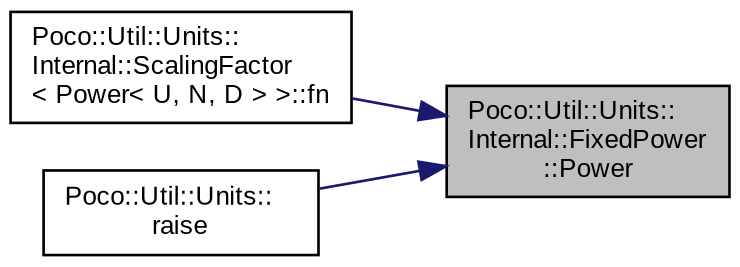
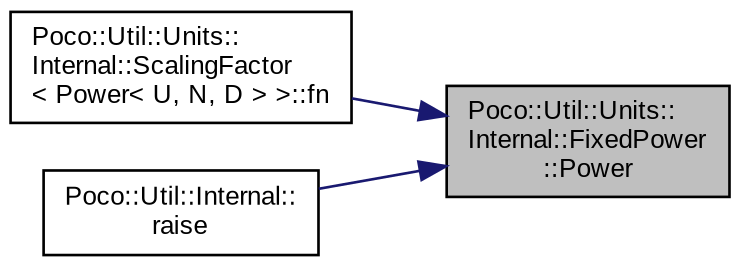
(181, 213) -> (181, 213)
